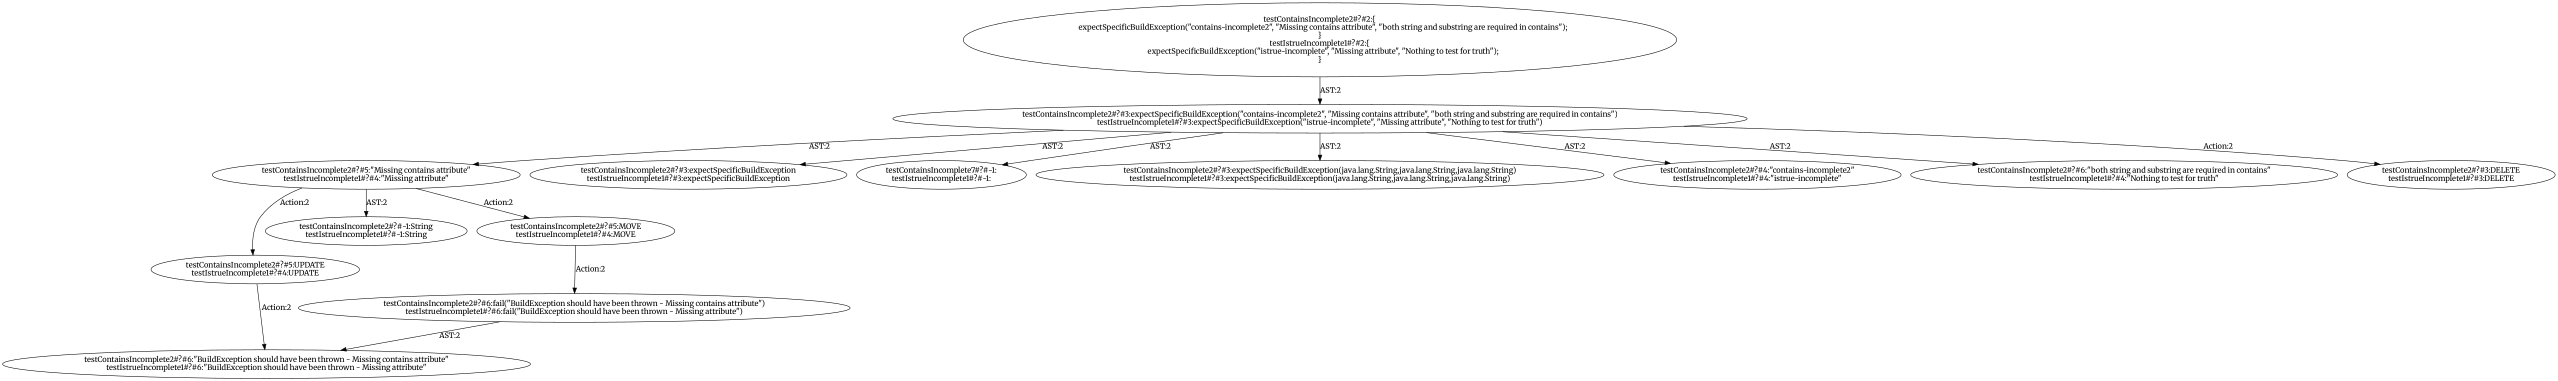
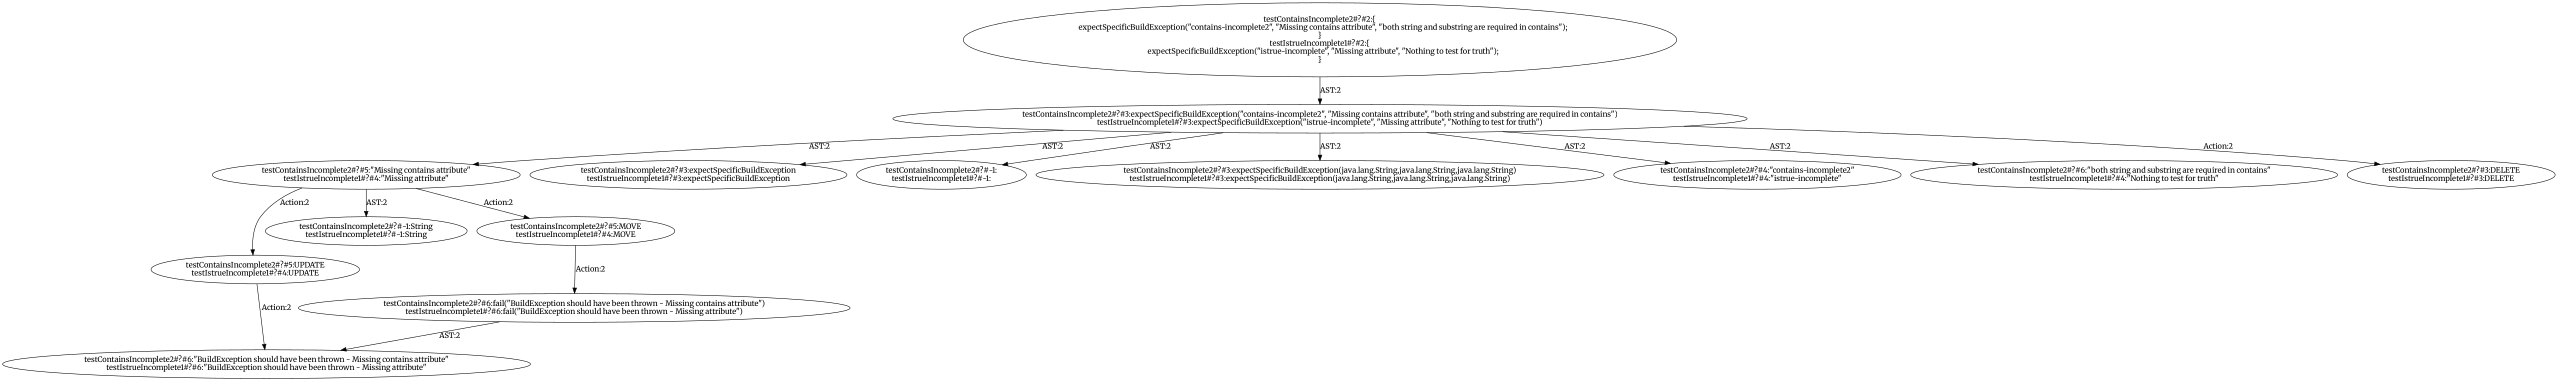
(941, 175) -> (941, 175)
